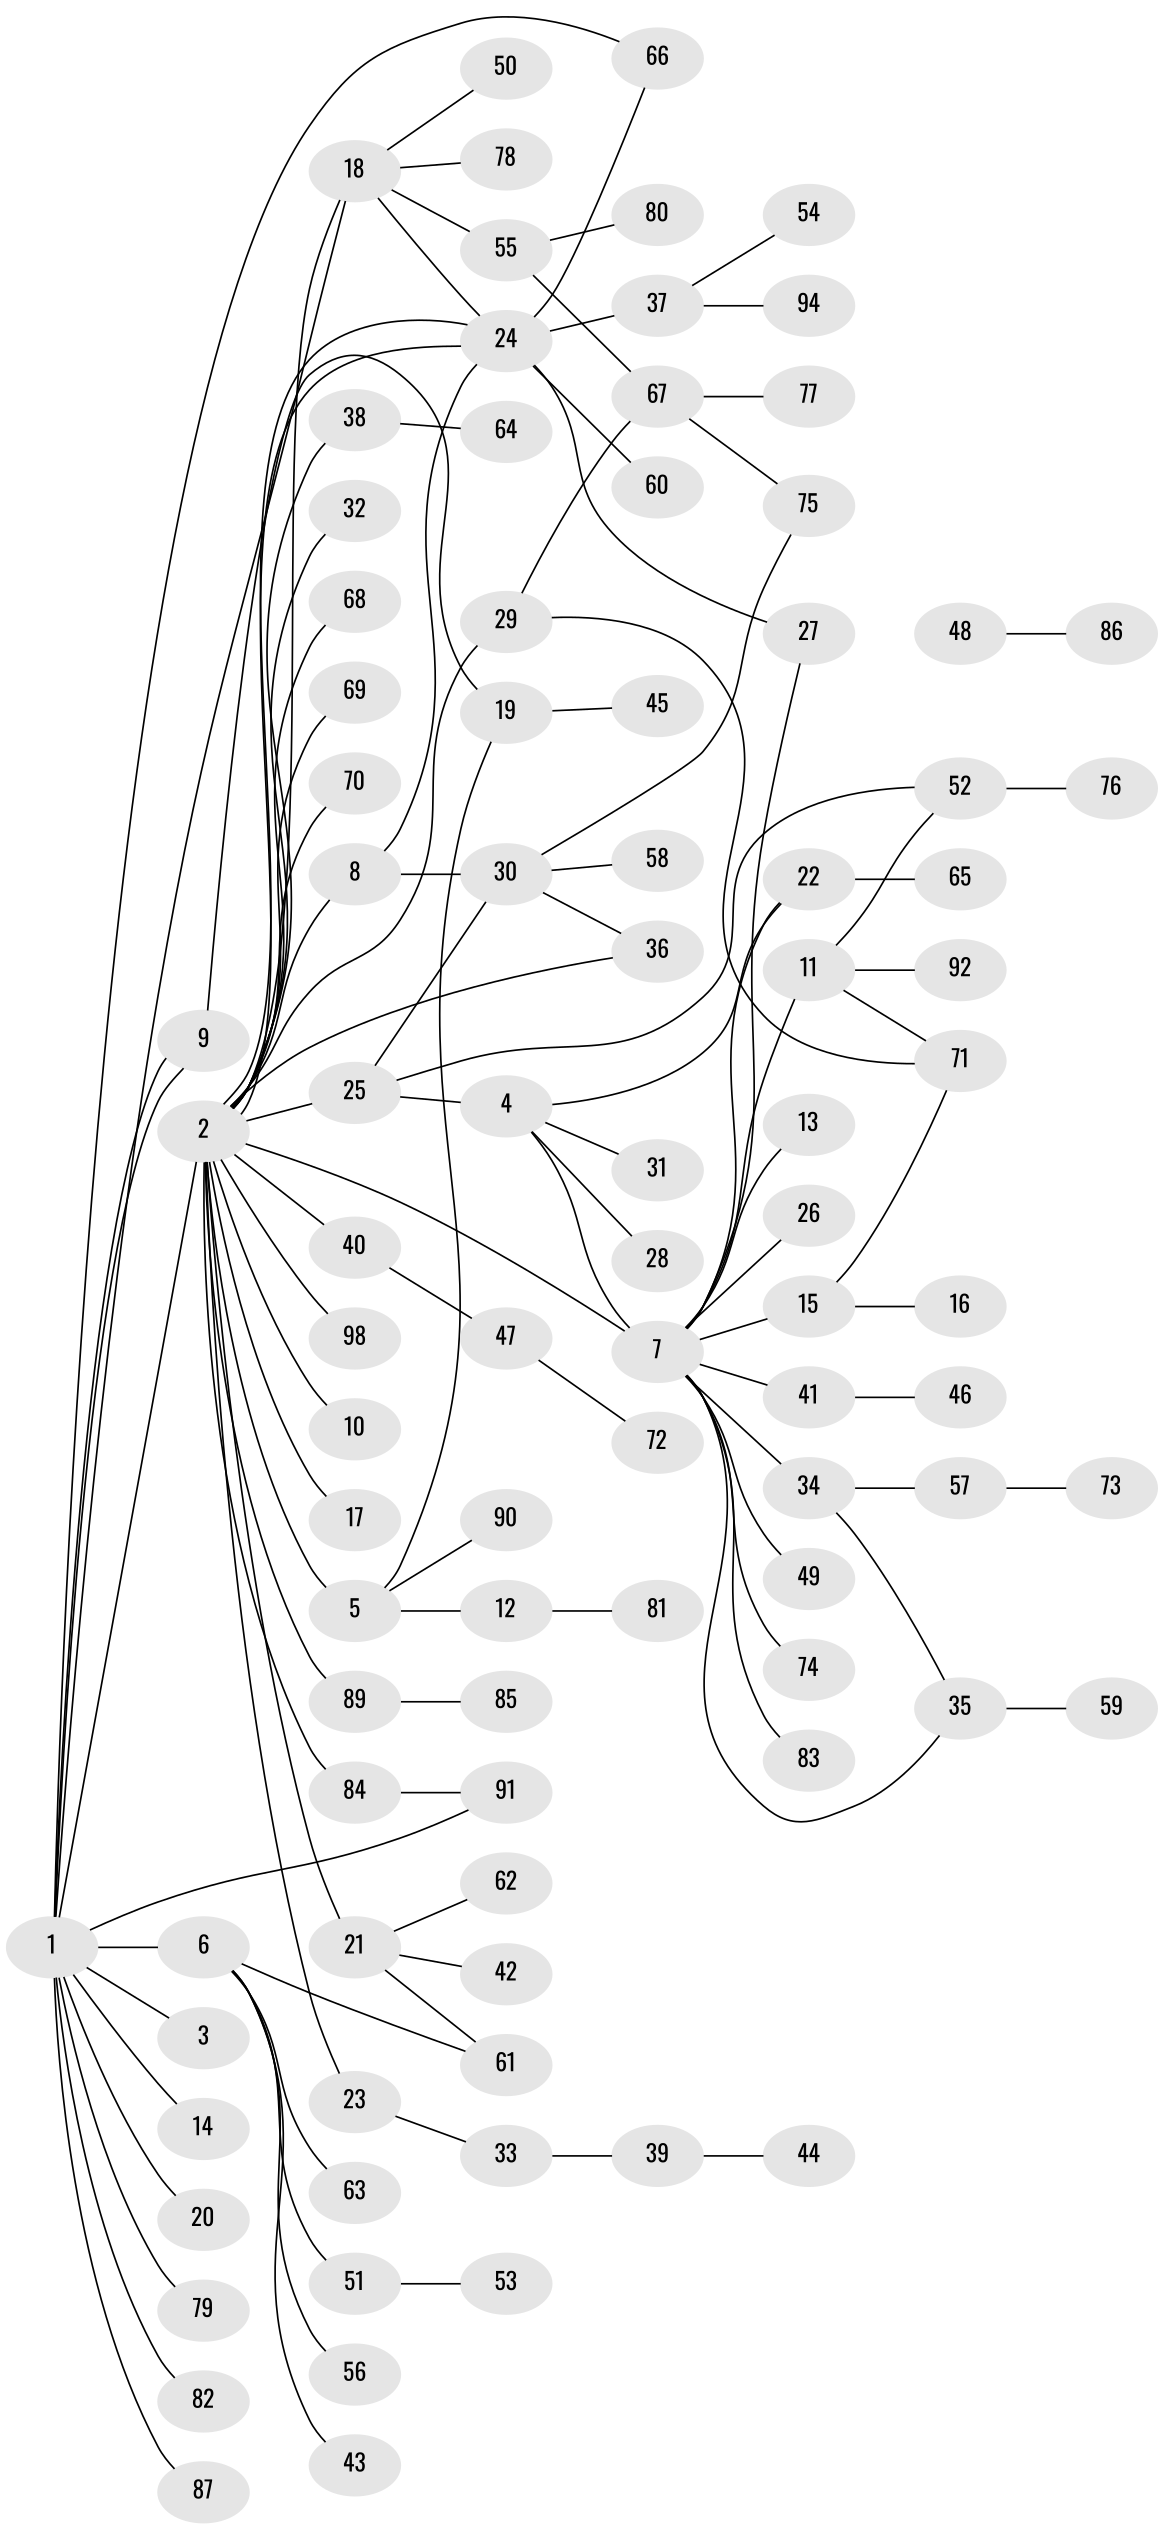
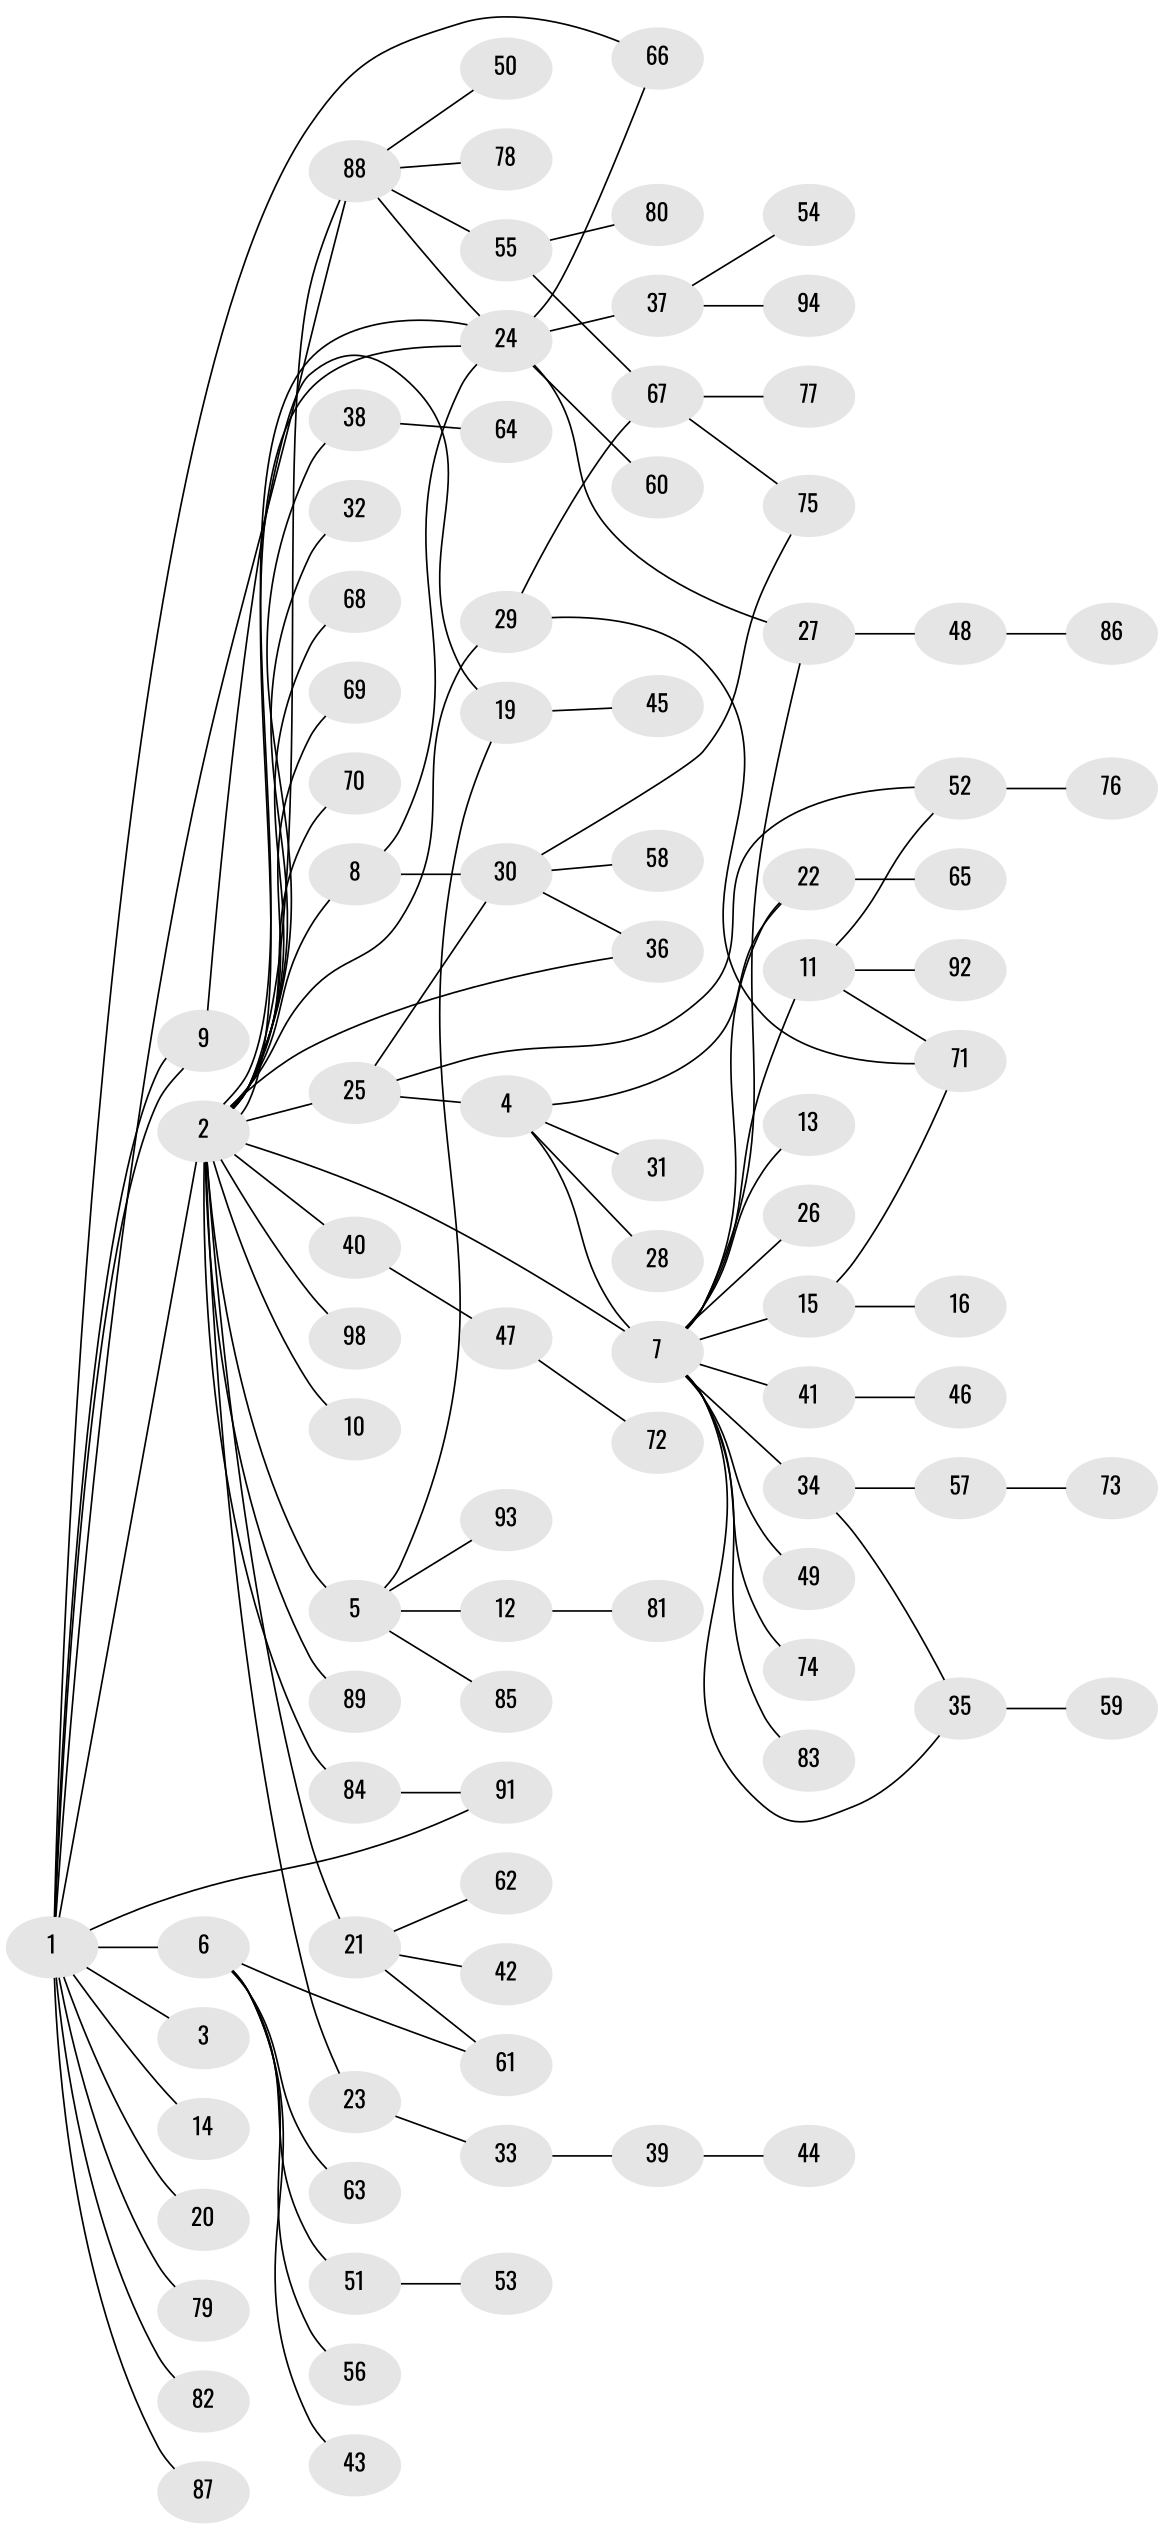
(355, 171) -> (355, 171)
none -> (885, 634)
(355, 1520) -> none
(506, 1520) -> (506, 1520)
(431, 1702) -> (431, 1656)
